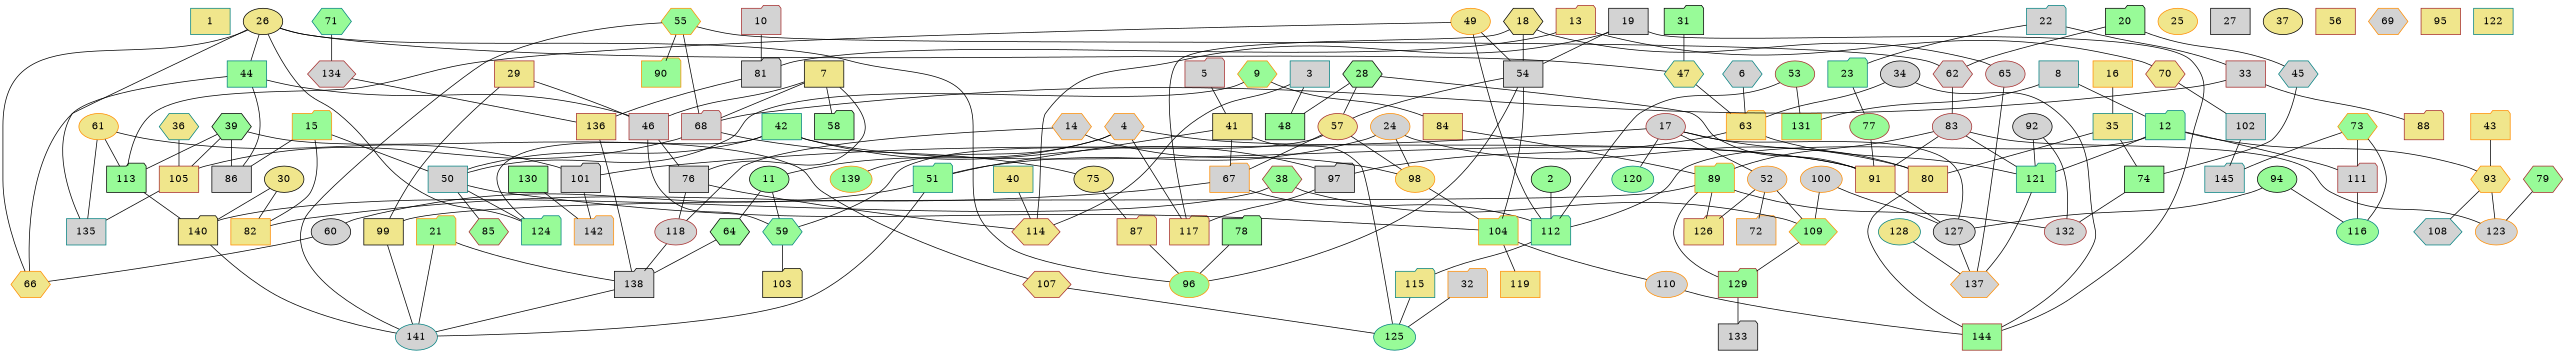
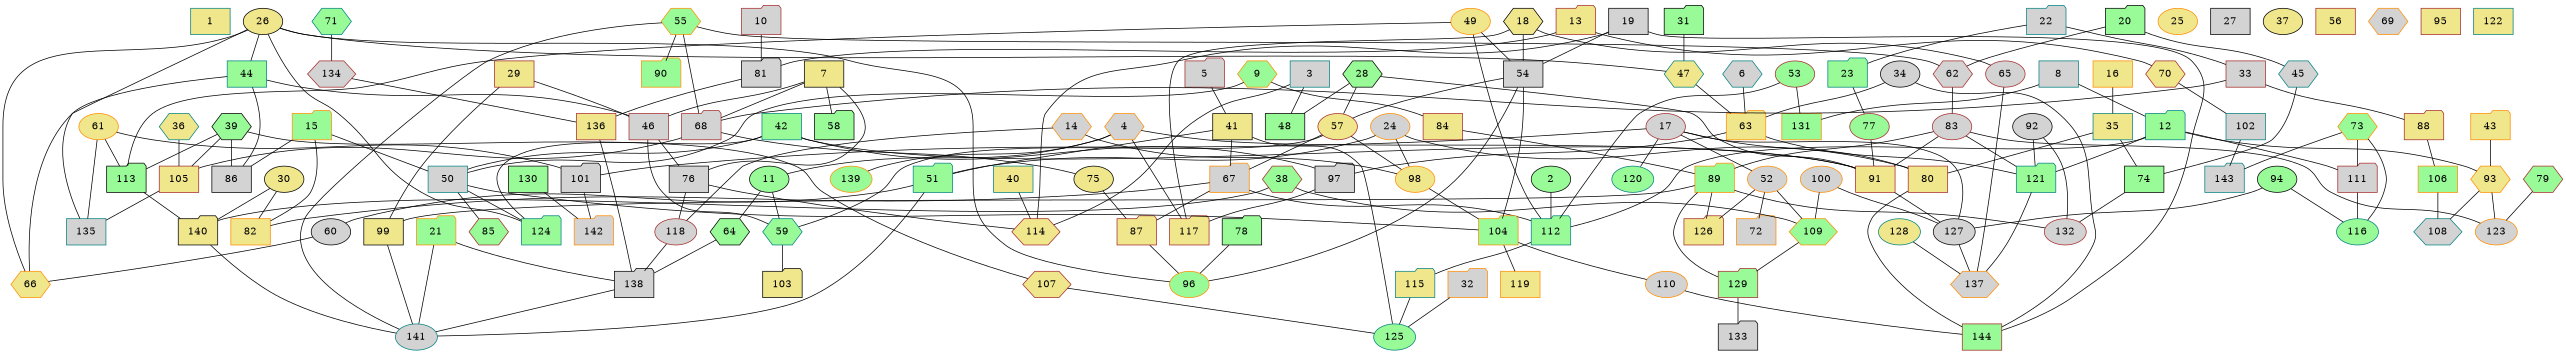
(2225, 179) -> (2225, 179)
none -> (2438, 179)
none -> (1183, 206)
